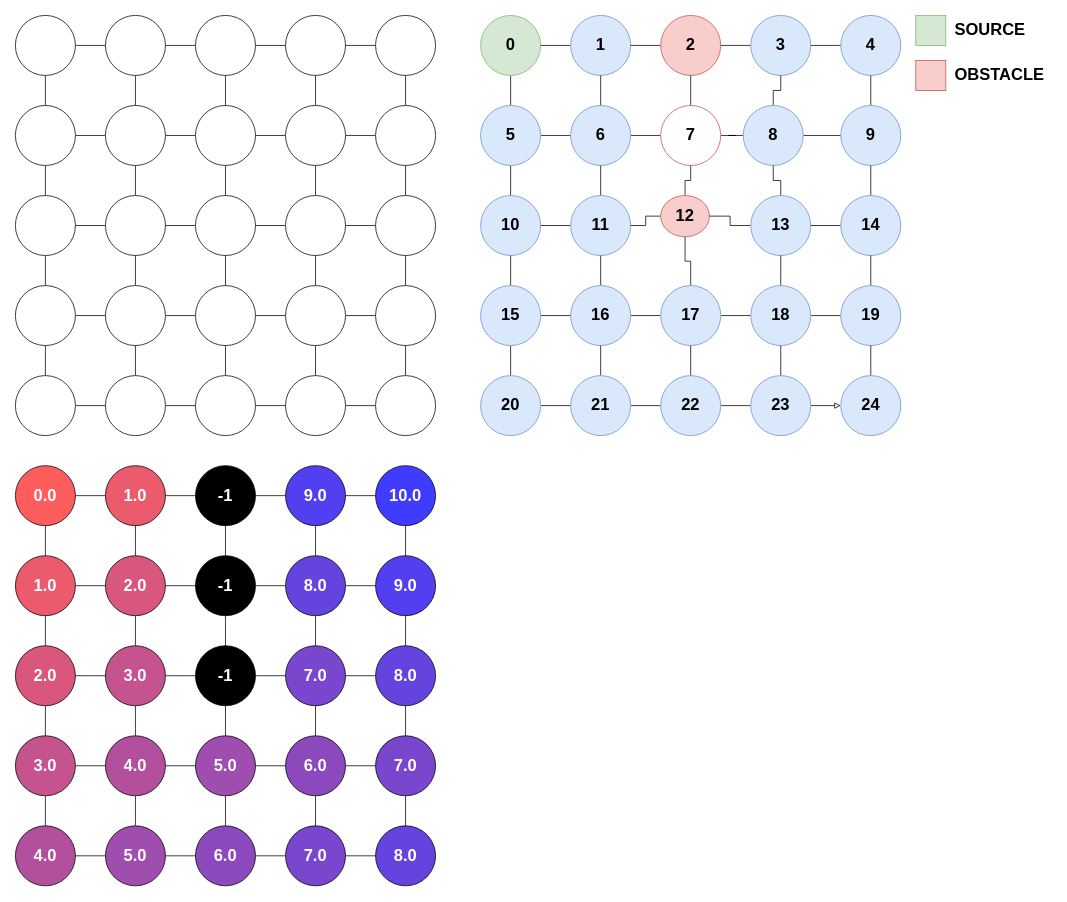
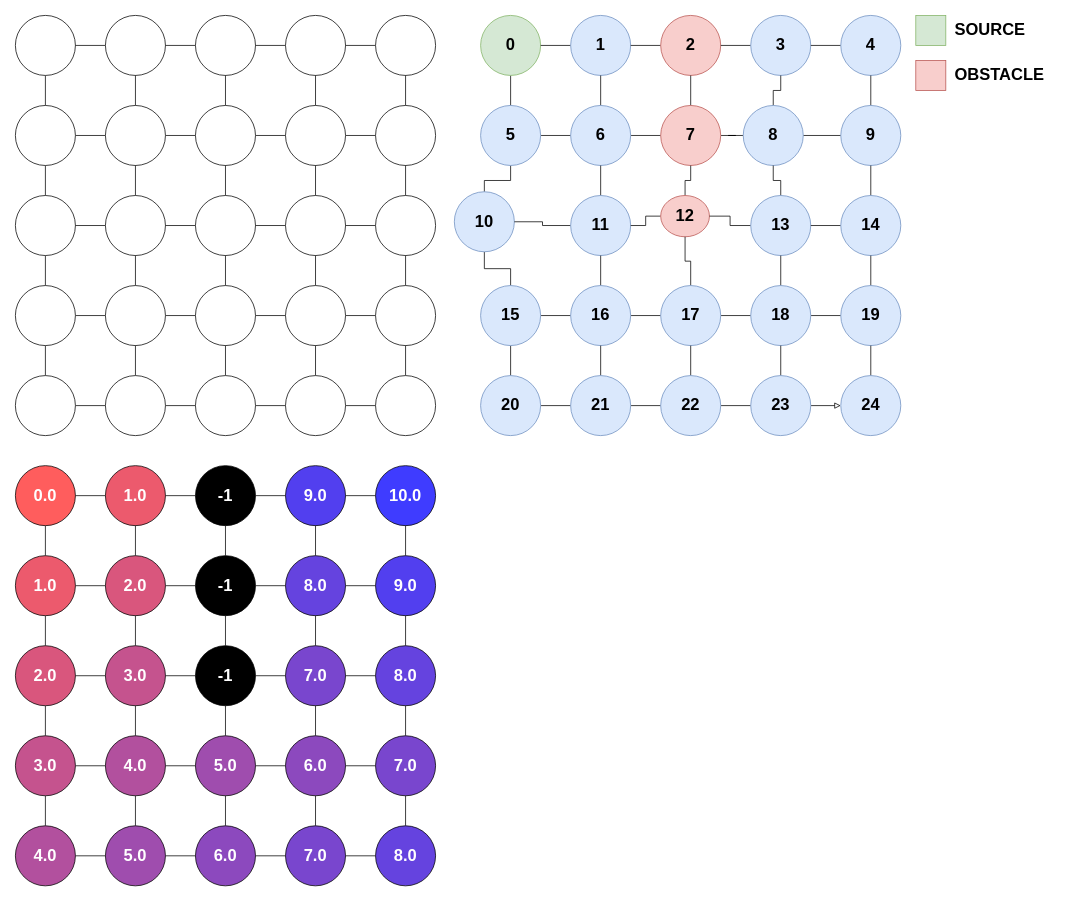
(690, 135) -> (690, 135)
(510, 225) -> (484, 222)
